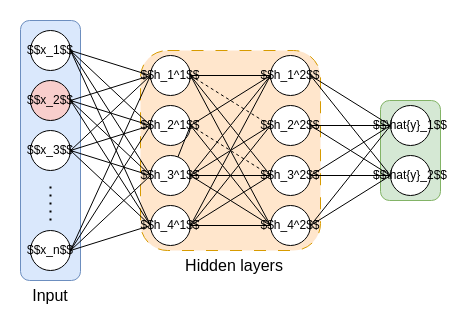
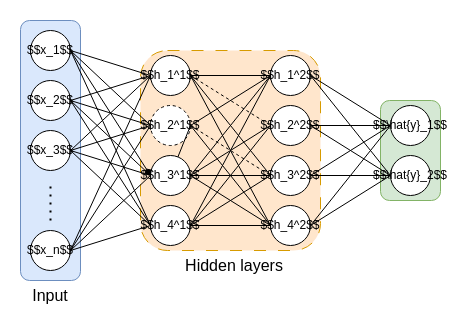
(51, 101) -> (51, 101)
(171, 126) -> (171, 126)
(145, 167) -> (145, 167)
